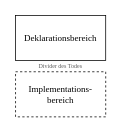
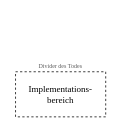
(60, 38) -> none
